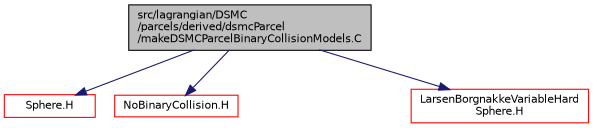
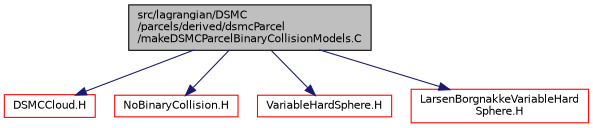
(50, 106) -> (50, 106)
none -> (325, 106)
